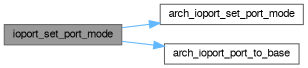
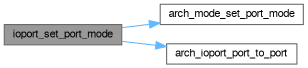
(232, 14) -> (232, 14)
(232, 54) -> (232, 54)
